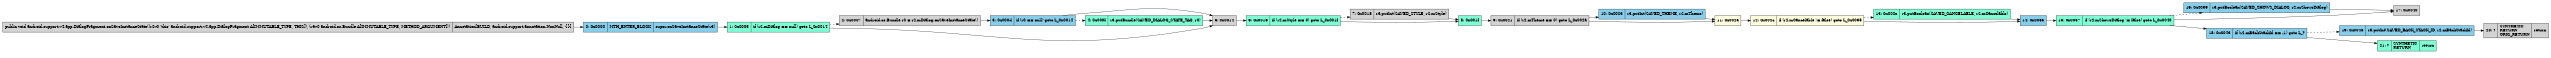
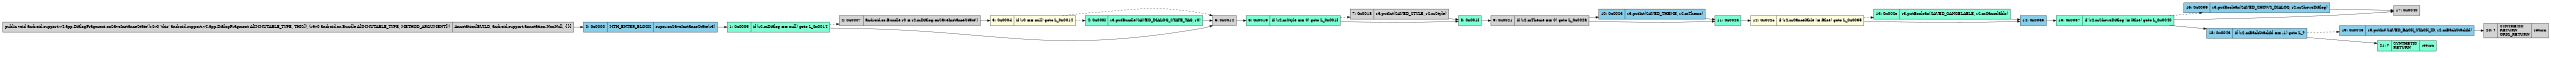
(1136, 9) -> (1136, 9)
(1033, 21) -> (1033, 21)
(1728, 21) -> (1728, 21)
